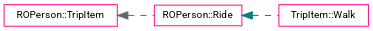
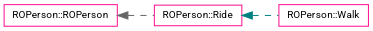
(61, 15) -> (61, 15)
(324, 15) -> (324, 15)
